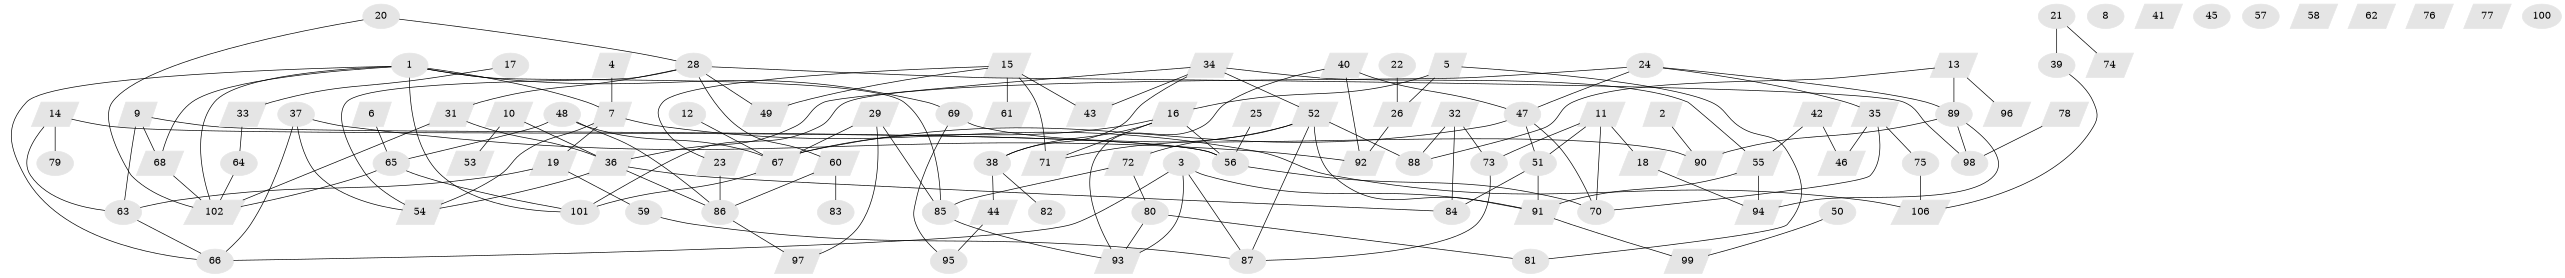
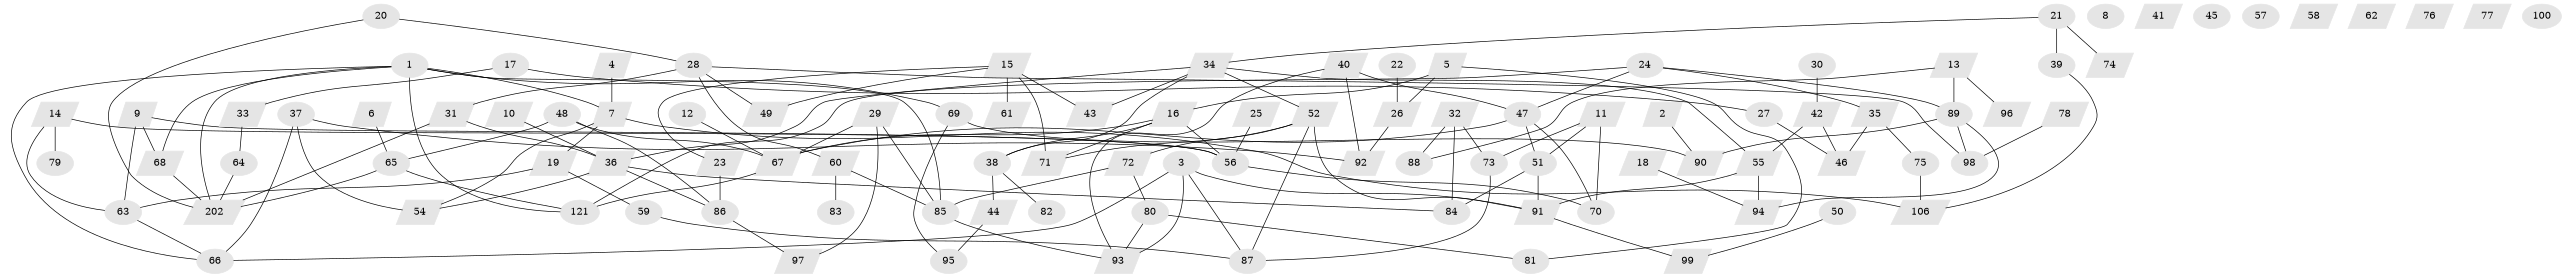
none -> (1633, 33)
none -> (1817, 65)
(446, 85) -> none
none -> (1764, 114)
(1350, 132) -> none
(1622, 139) -> none
(470, 163) -> none
(775, 189) -> (896, 191)
(1745, 196) -> none
(214, 212) -> (214, 212)
(580, 212) -> (580, 212)
